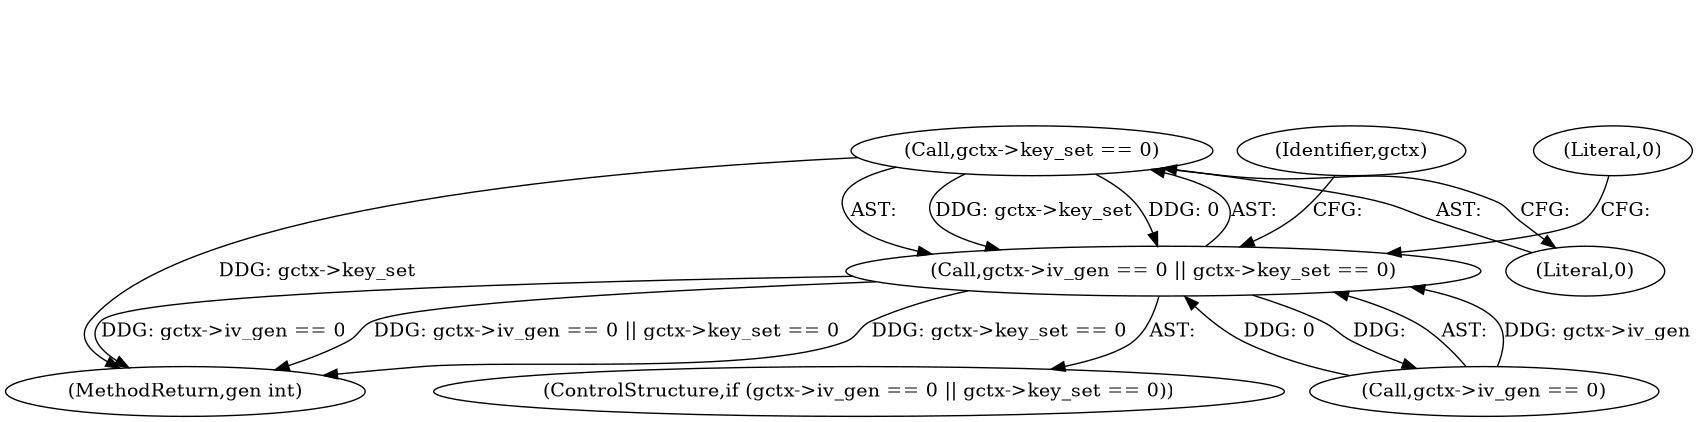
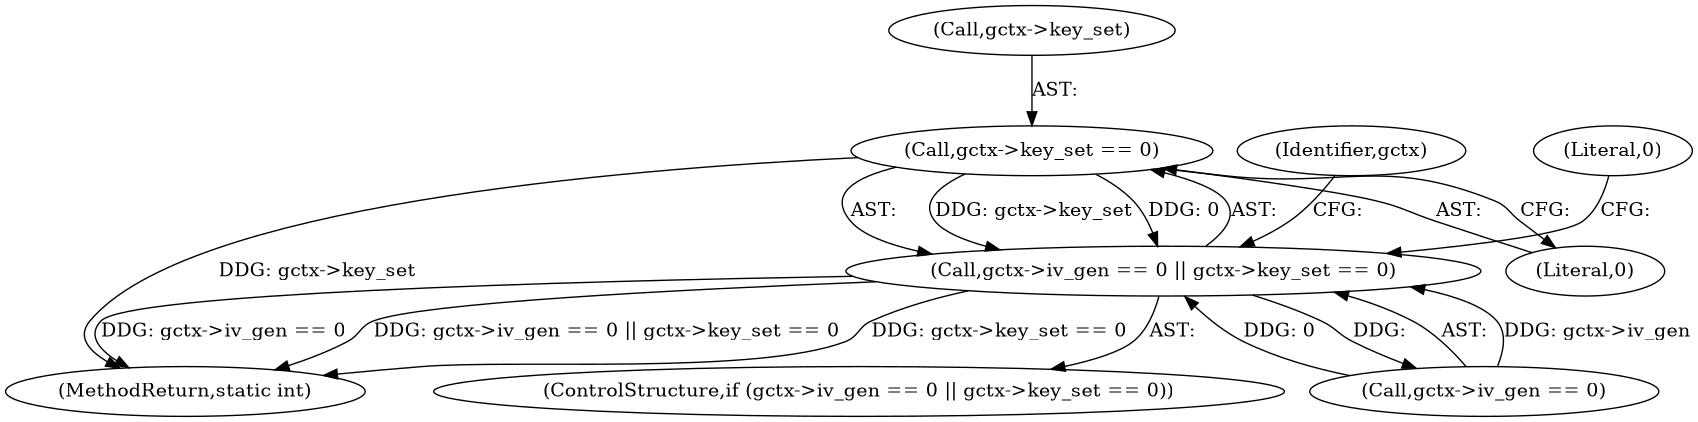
none -> (1032, 30)
(185, 391) -> (185, 391)
